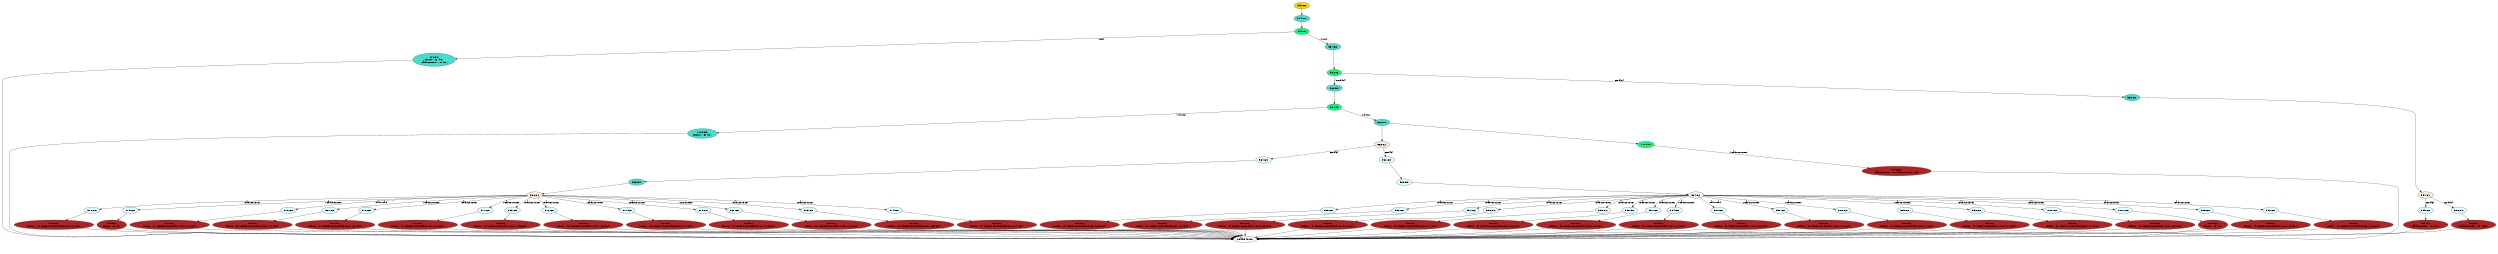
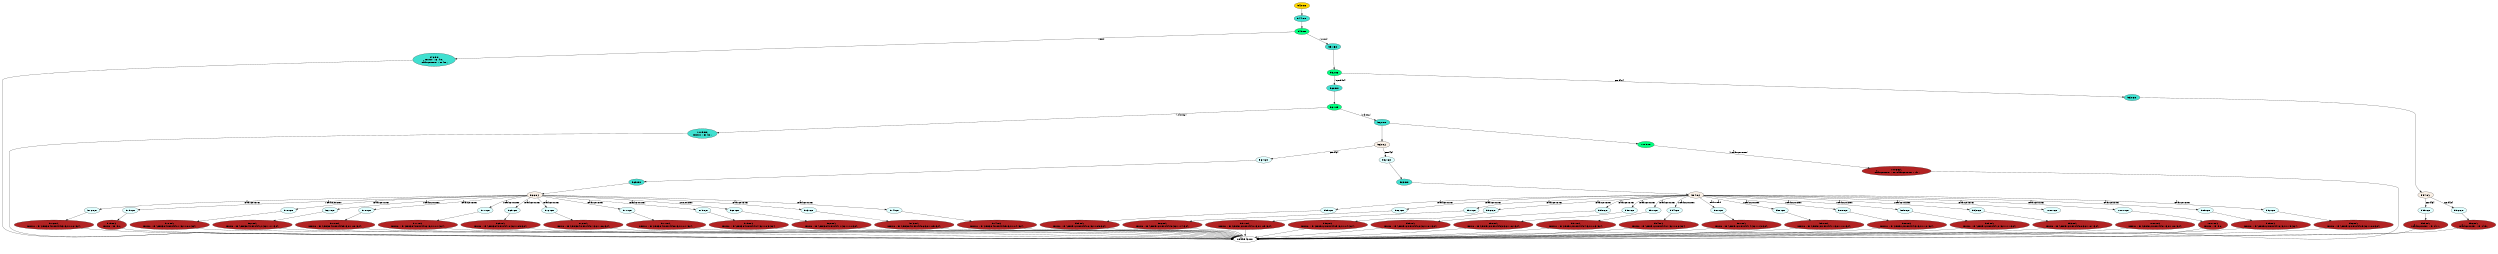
(1404, 182) -> (1404, 182)
none -> (1800, 201)
(381, 203) -> (381, 203)
(2094, 216) -> none
